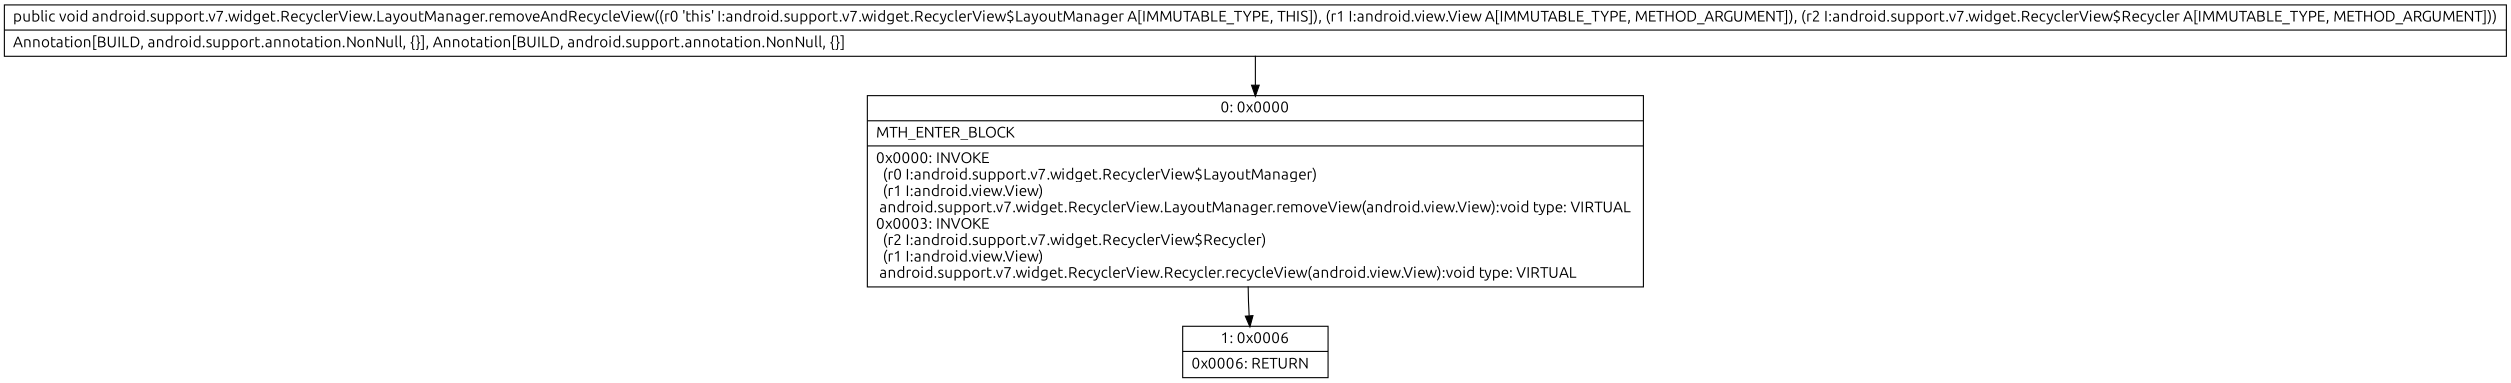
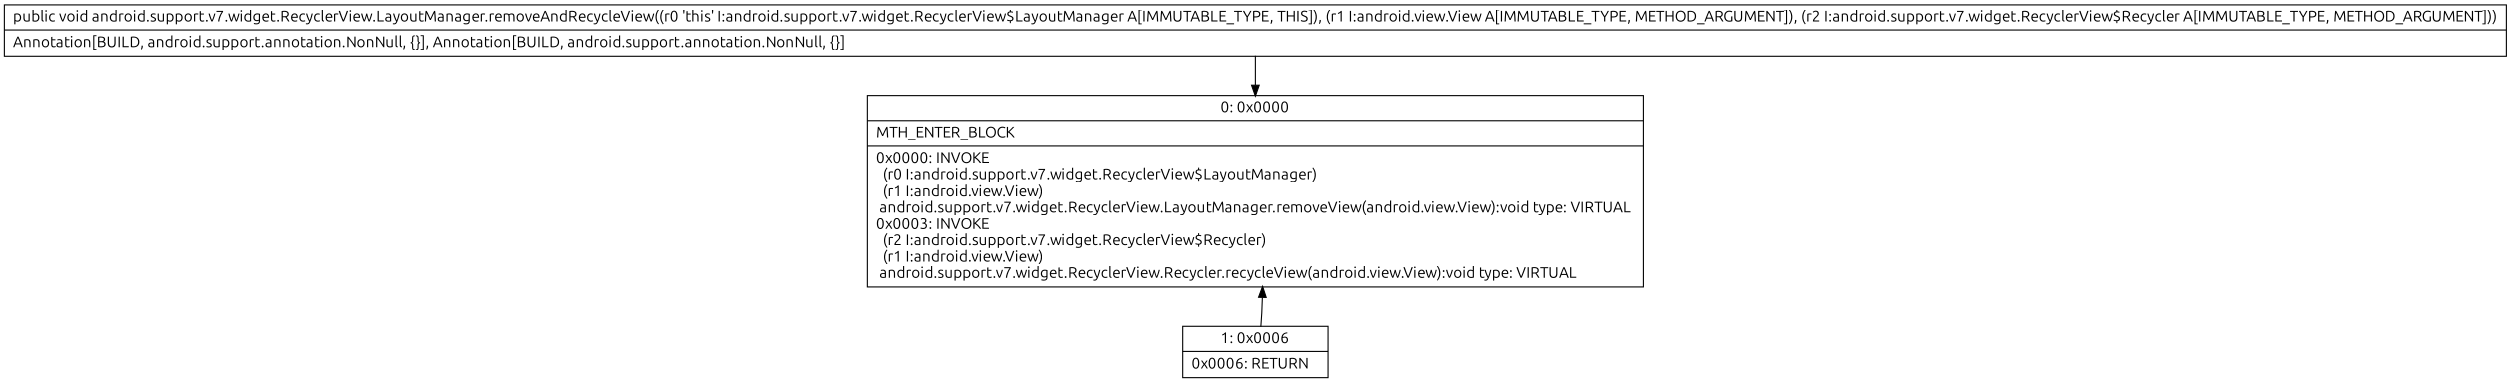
(1248, 301) -> (1262, 312)
